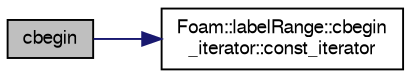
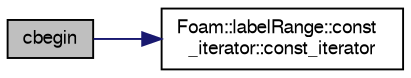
(282, 39) -> (282, 39)
